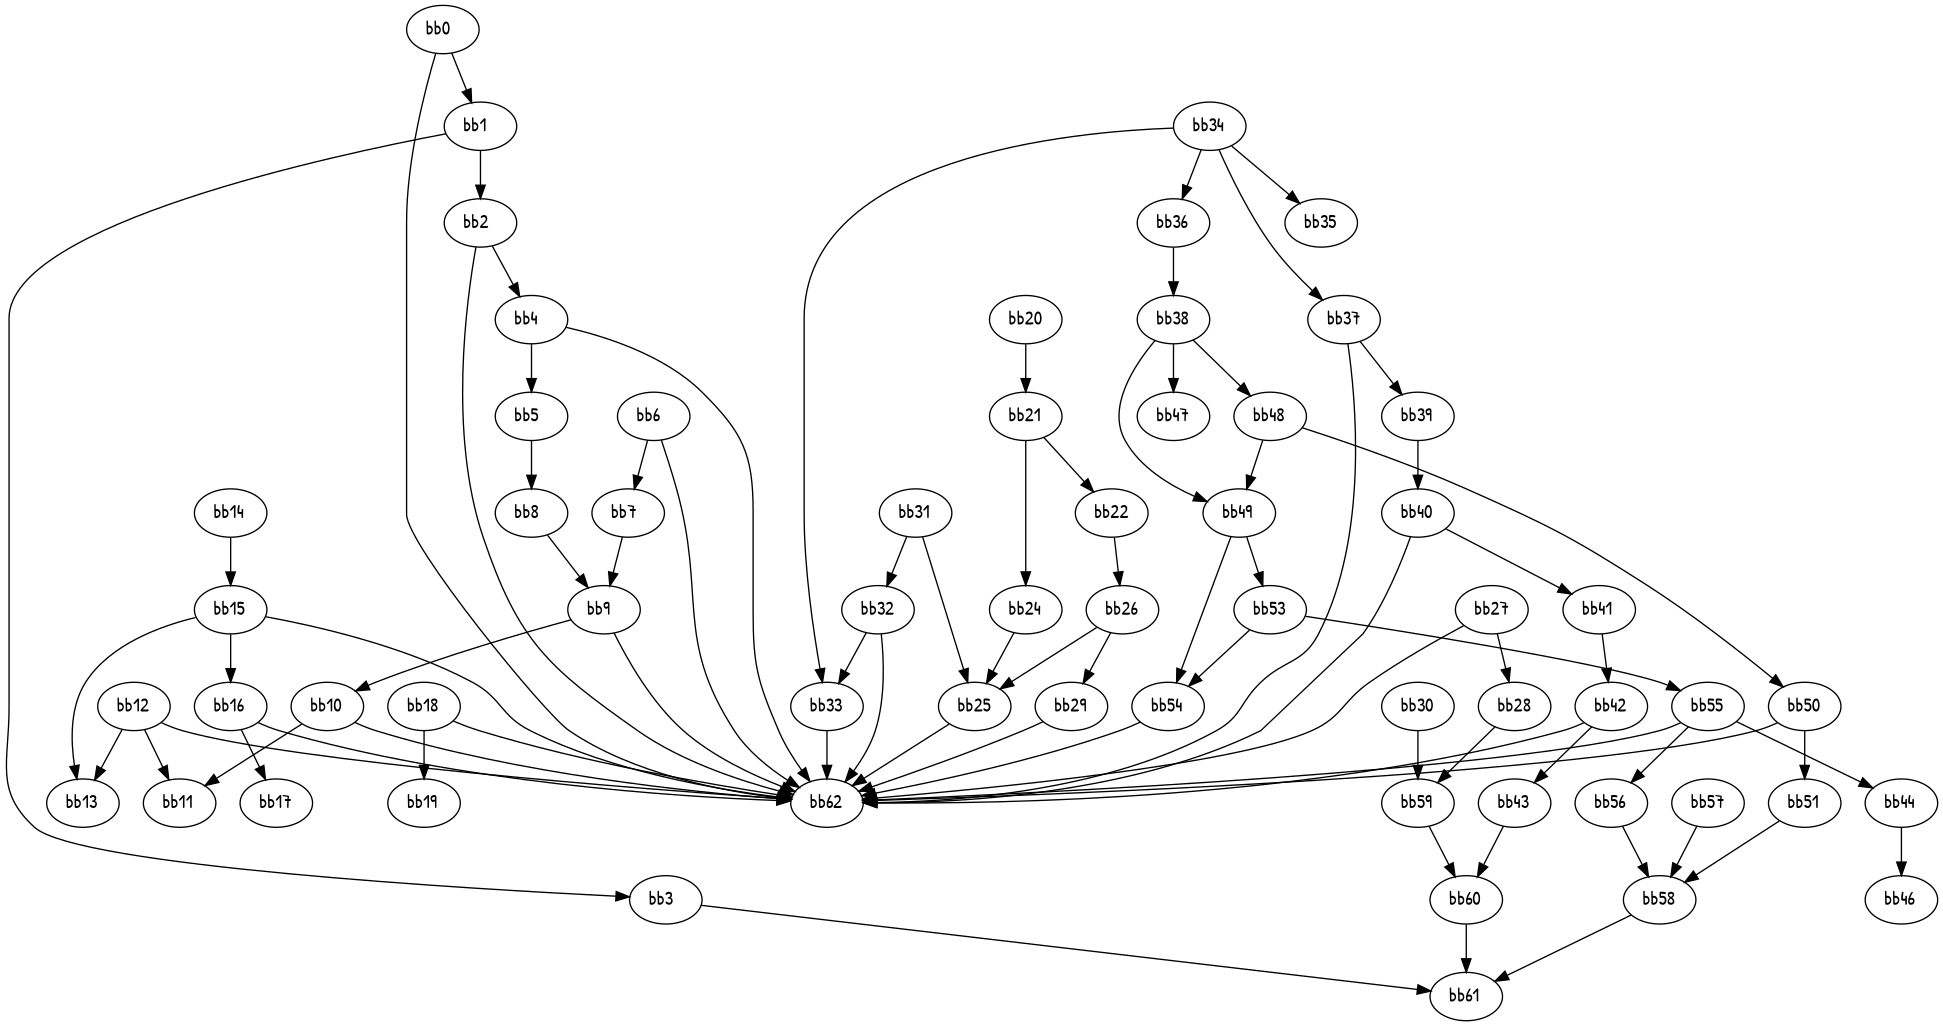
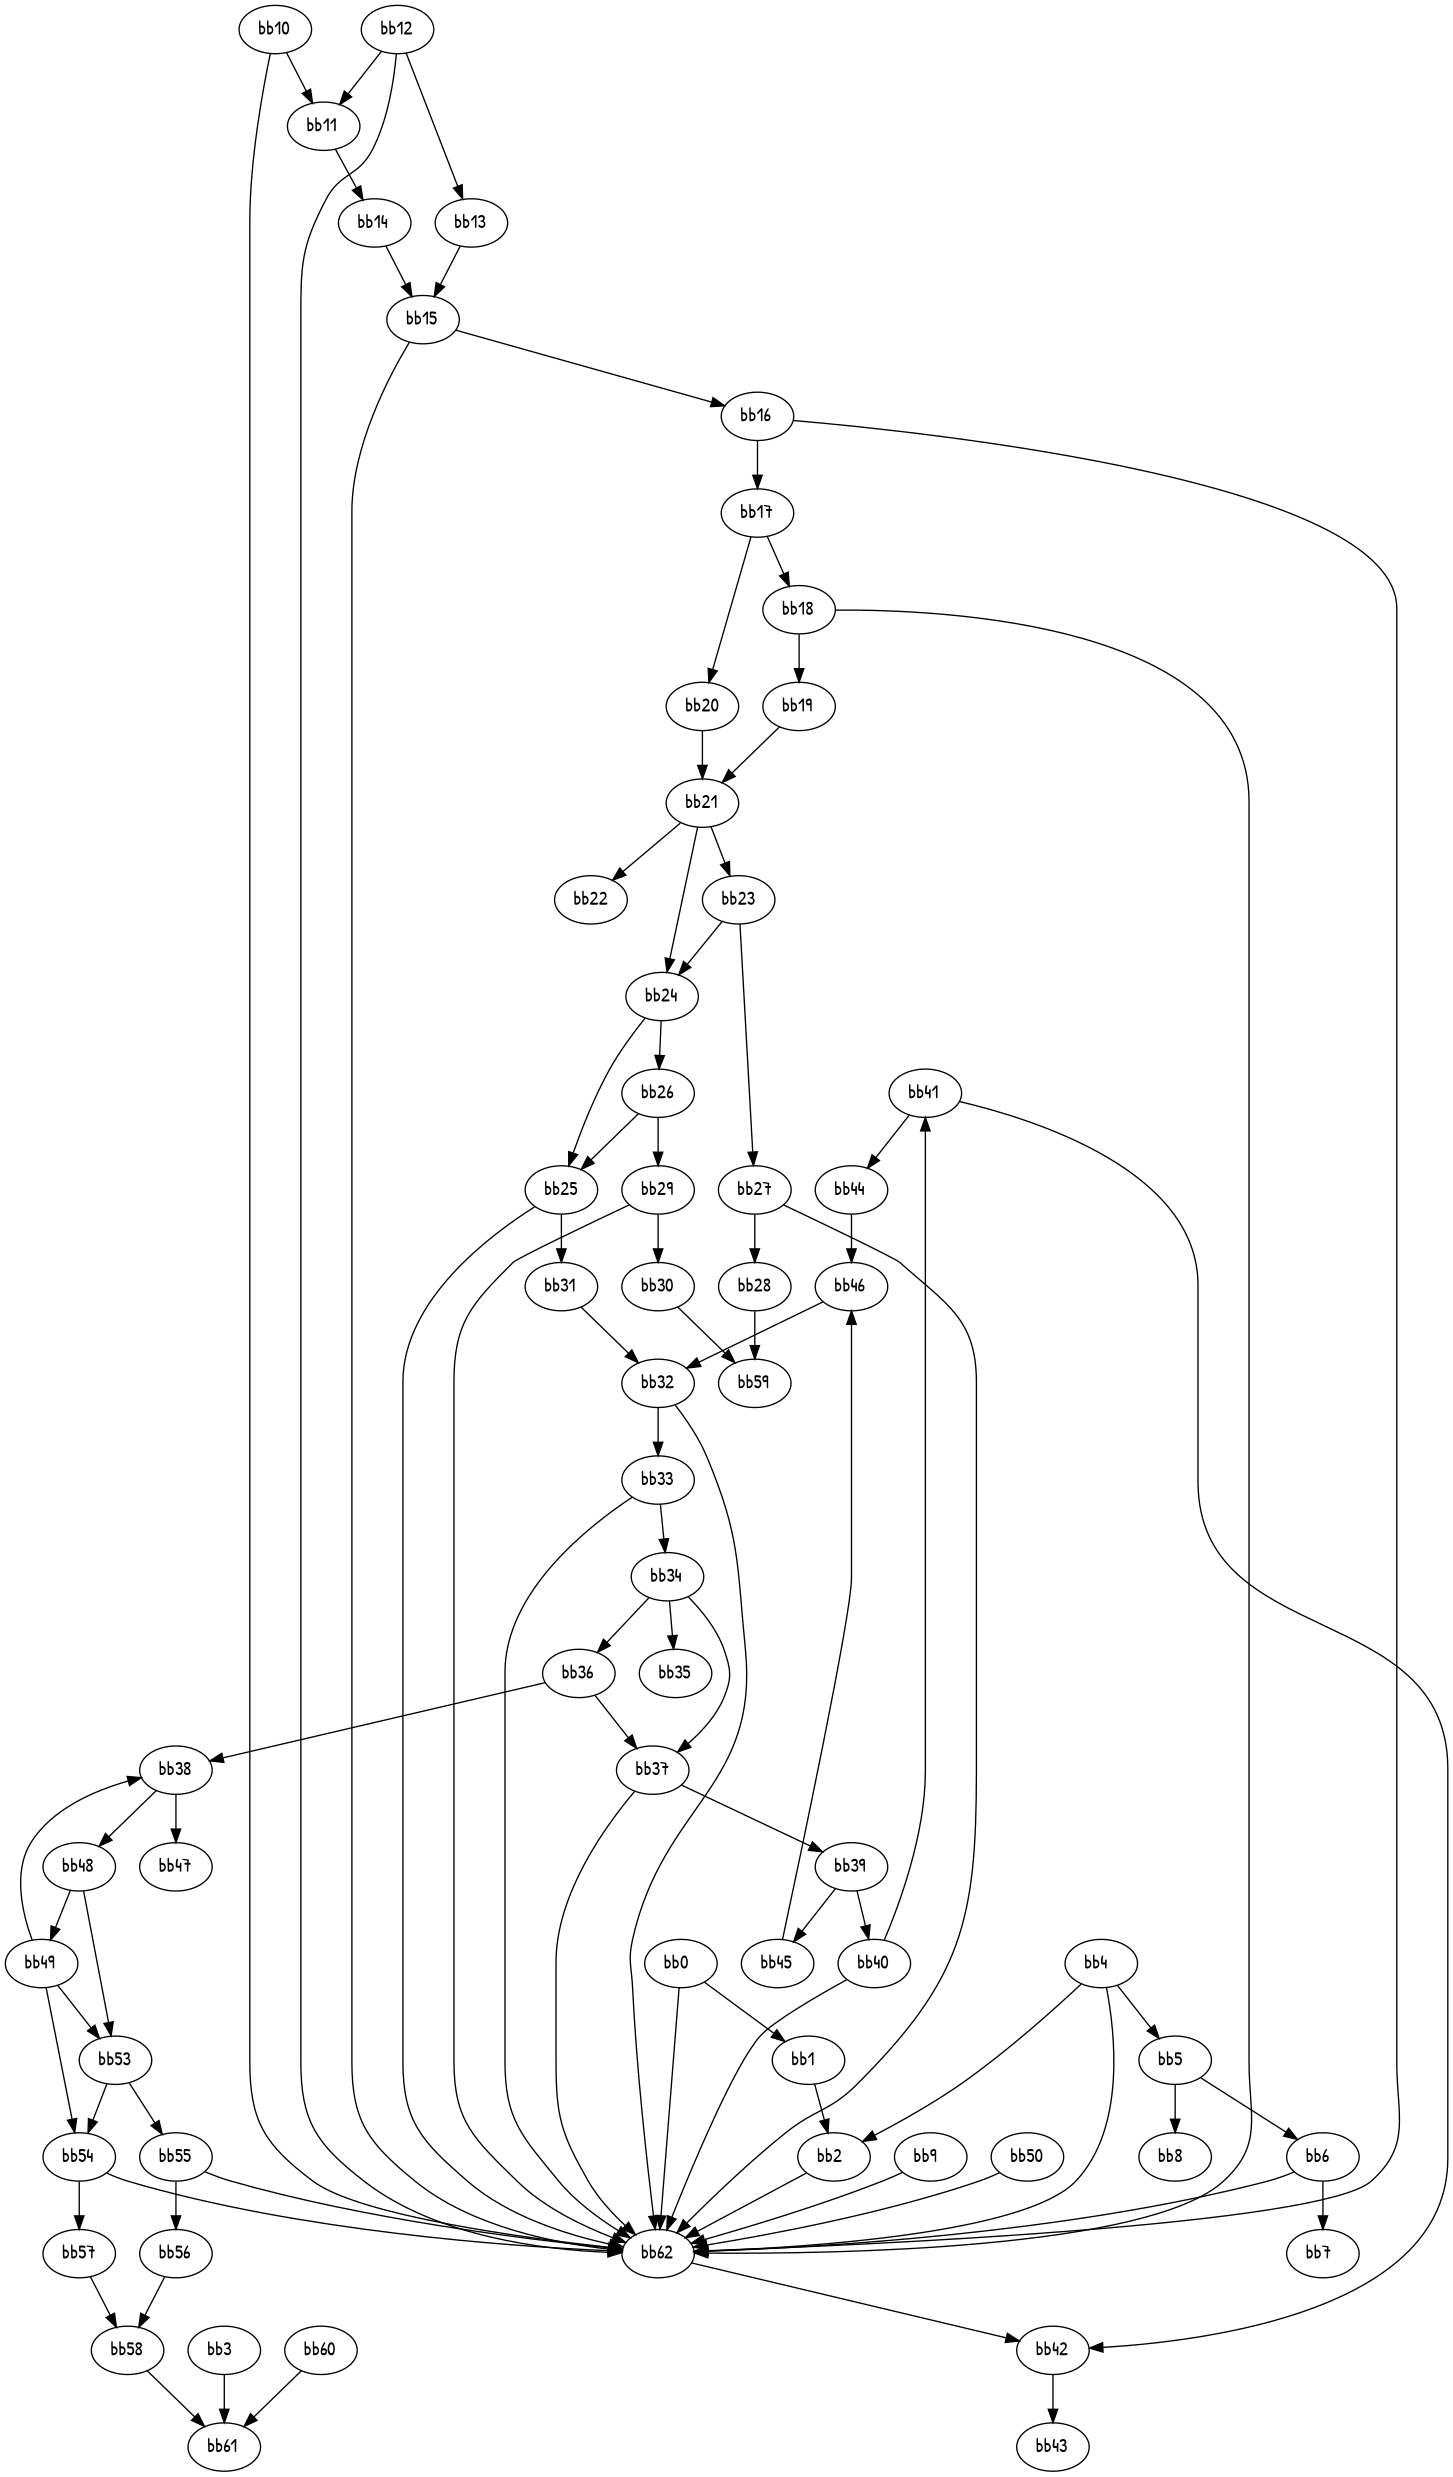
none -> (345, 167)
(503, 265) -> (984, 2067)
(815, 268) -> (662, 1522)
(1122, 431) -> (36, 1836)
(1551, 528) -> (96, 1957)
(618, 555) -> none
none -> (776, 555)
(1116, 555) -> (660, 1038)
(564, 556) -> none
none -> (732, 603)
(943, 603) -> (561, 1228)
(9, 626) -> none
(469, 650) -> none
(100, 665) -> (450, 265)
none -> (756, 750)
(1795, 750) -> (893, 1136)
(1234, 787) -> (849, 2300)
(1805, 803) -> none
(1439, 845) -> none
(1494, 845) -> none
none -> (739, 900)
none -> (658, 1232)
none -> (764, 1330)
none -> (612, 1716)
none -> (778, 1964)
none -> (1241, 2104)
none -> (79, 2199)
